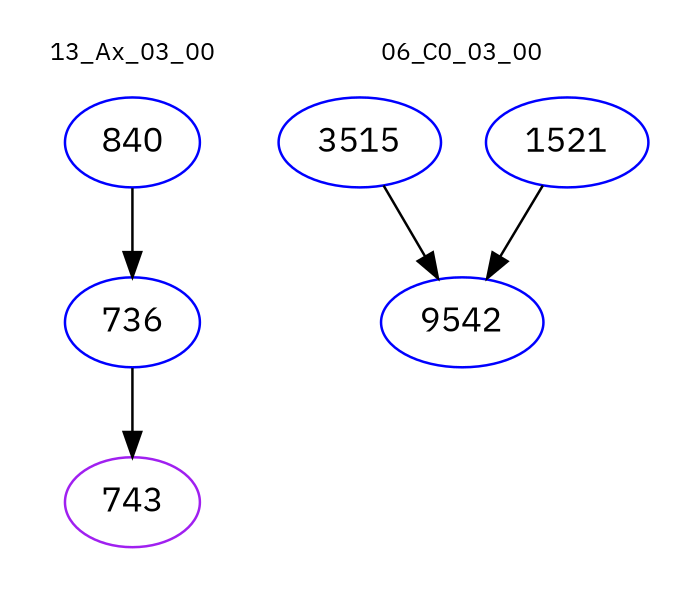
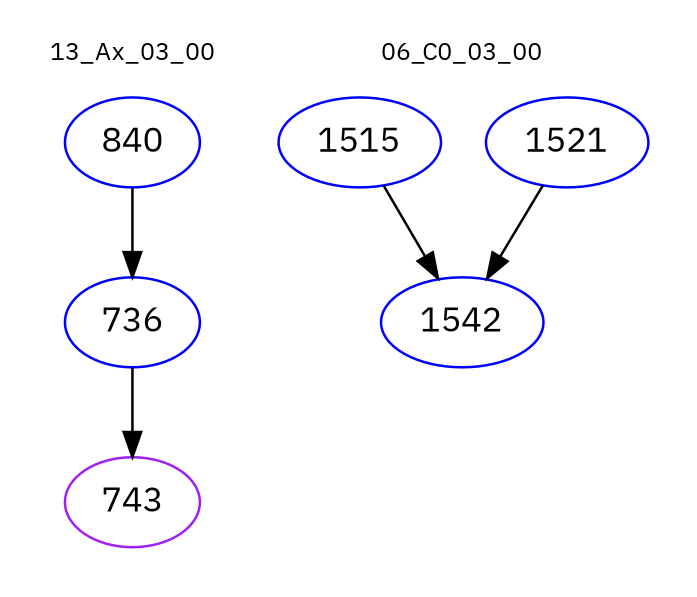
(360, 142) -> (360, 142)
(462, 322) -> (462, 322)
